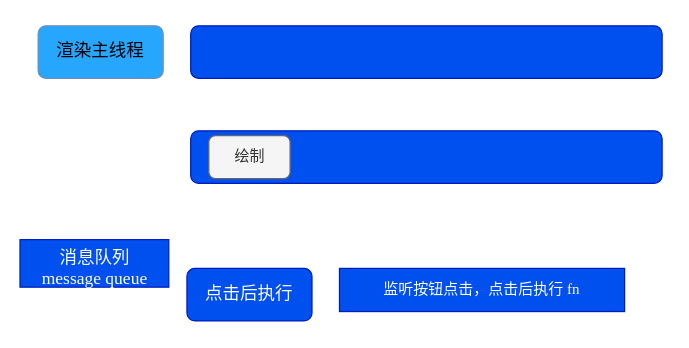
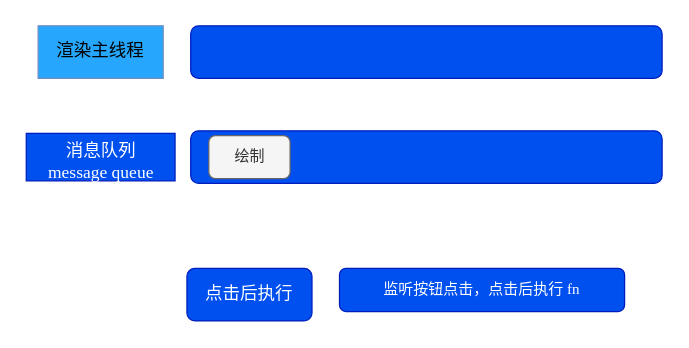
(101, 52) -> (101, 52)
(94, 263) -> (101, 157)
(482, 290) -> (482, 290)
